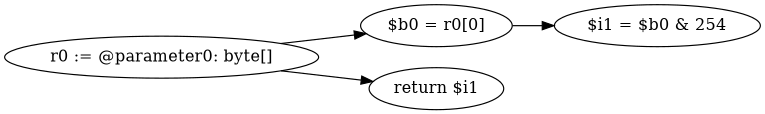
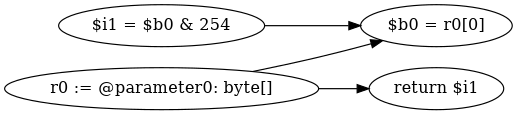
(527, 26) -> (307, 26)
